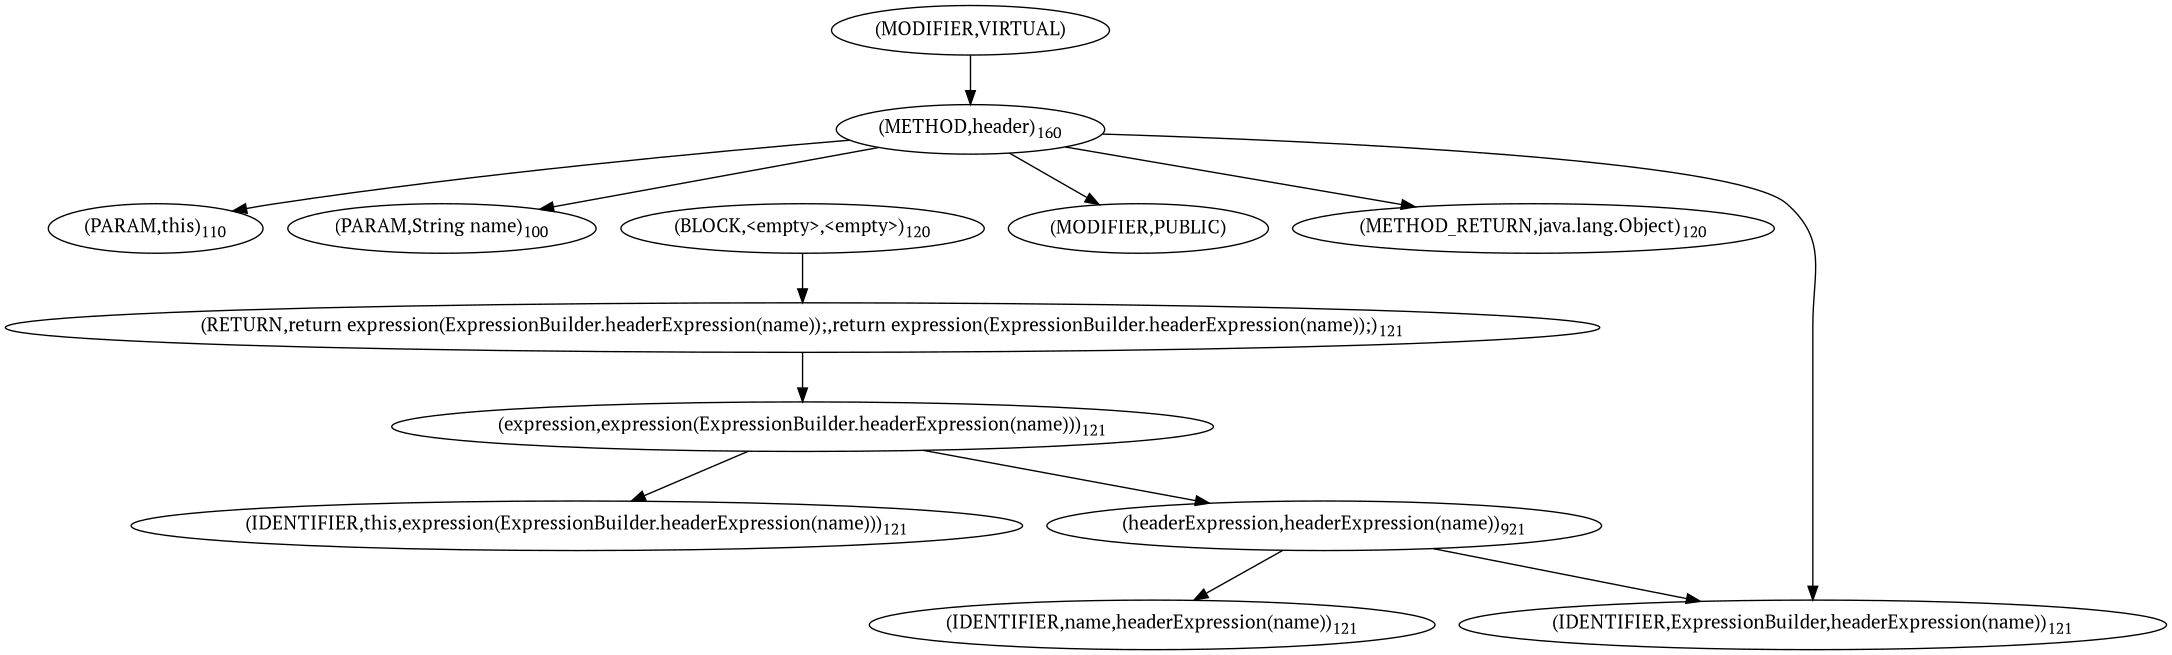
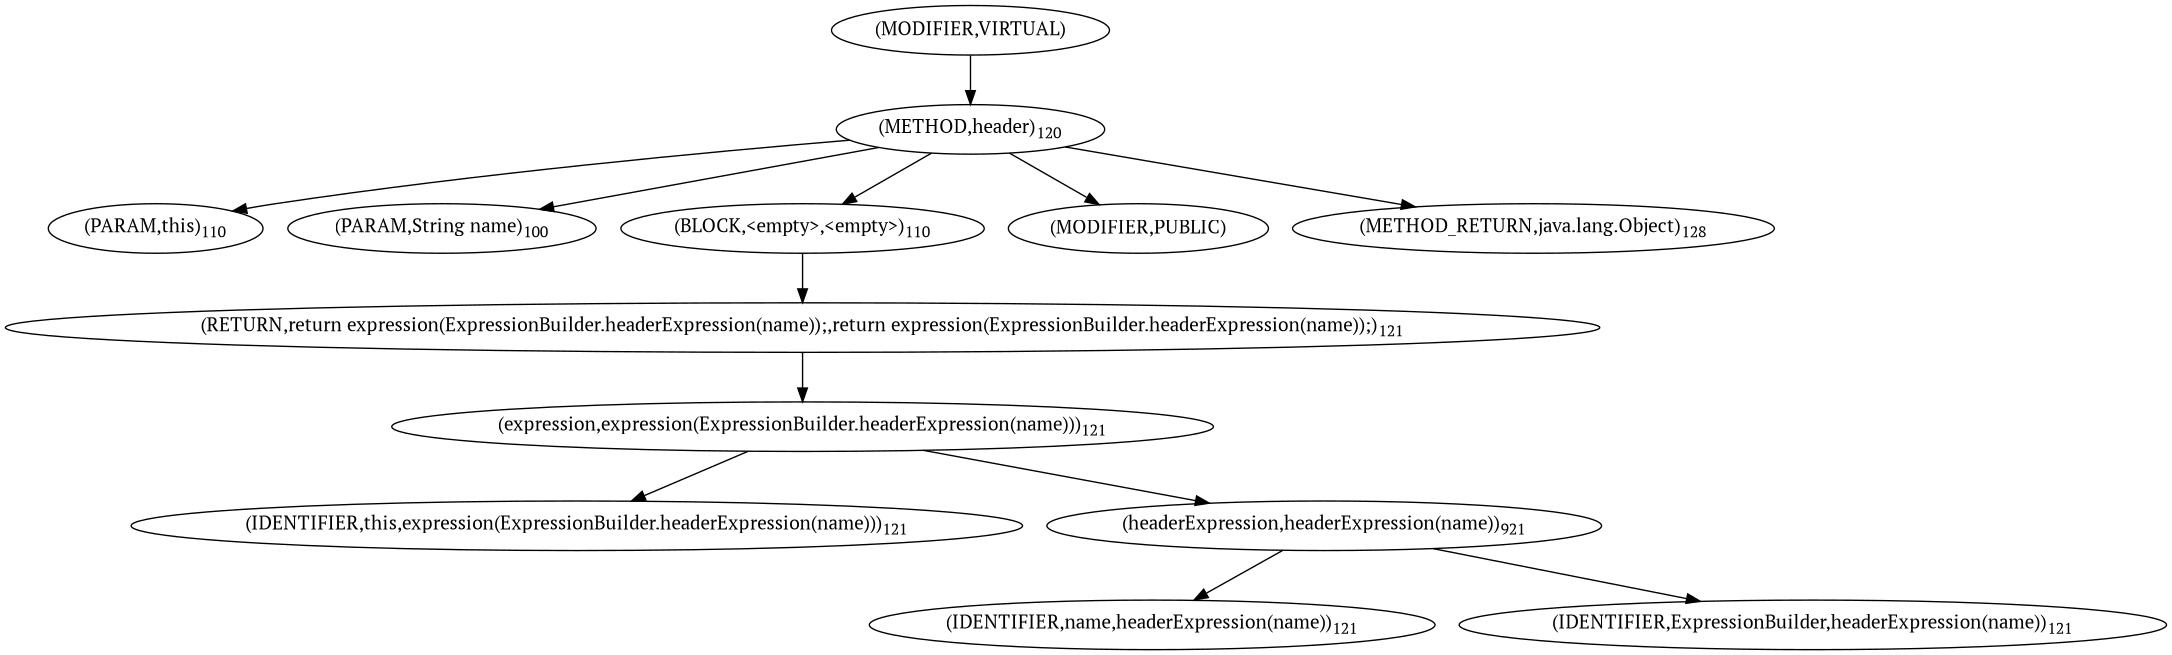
(1050, 127) -> (1050, 127)
(1642, 169) -> (893, 175)
(918, 226) -> (918, 226)
(1694, 226) -> (1694, 226)
